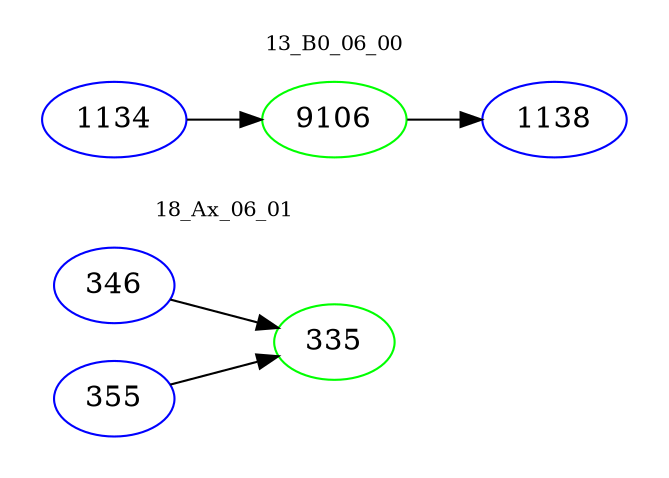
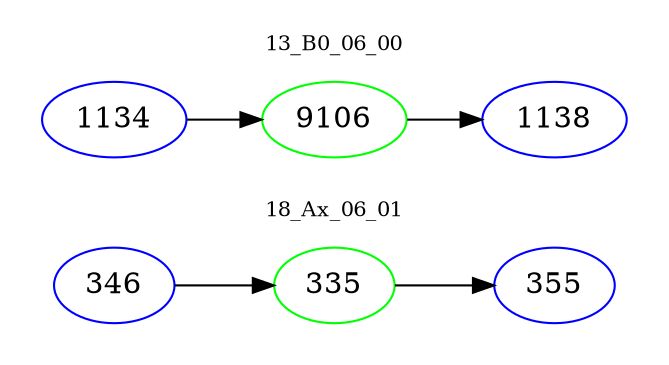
(214, 373) -> (434, 285)
